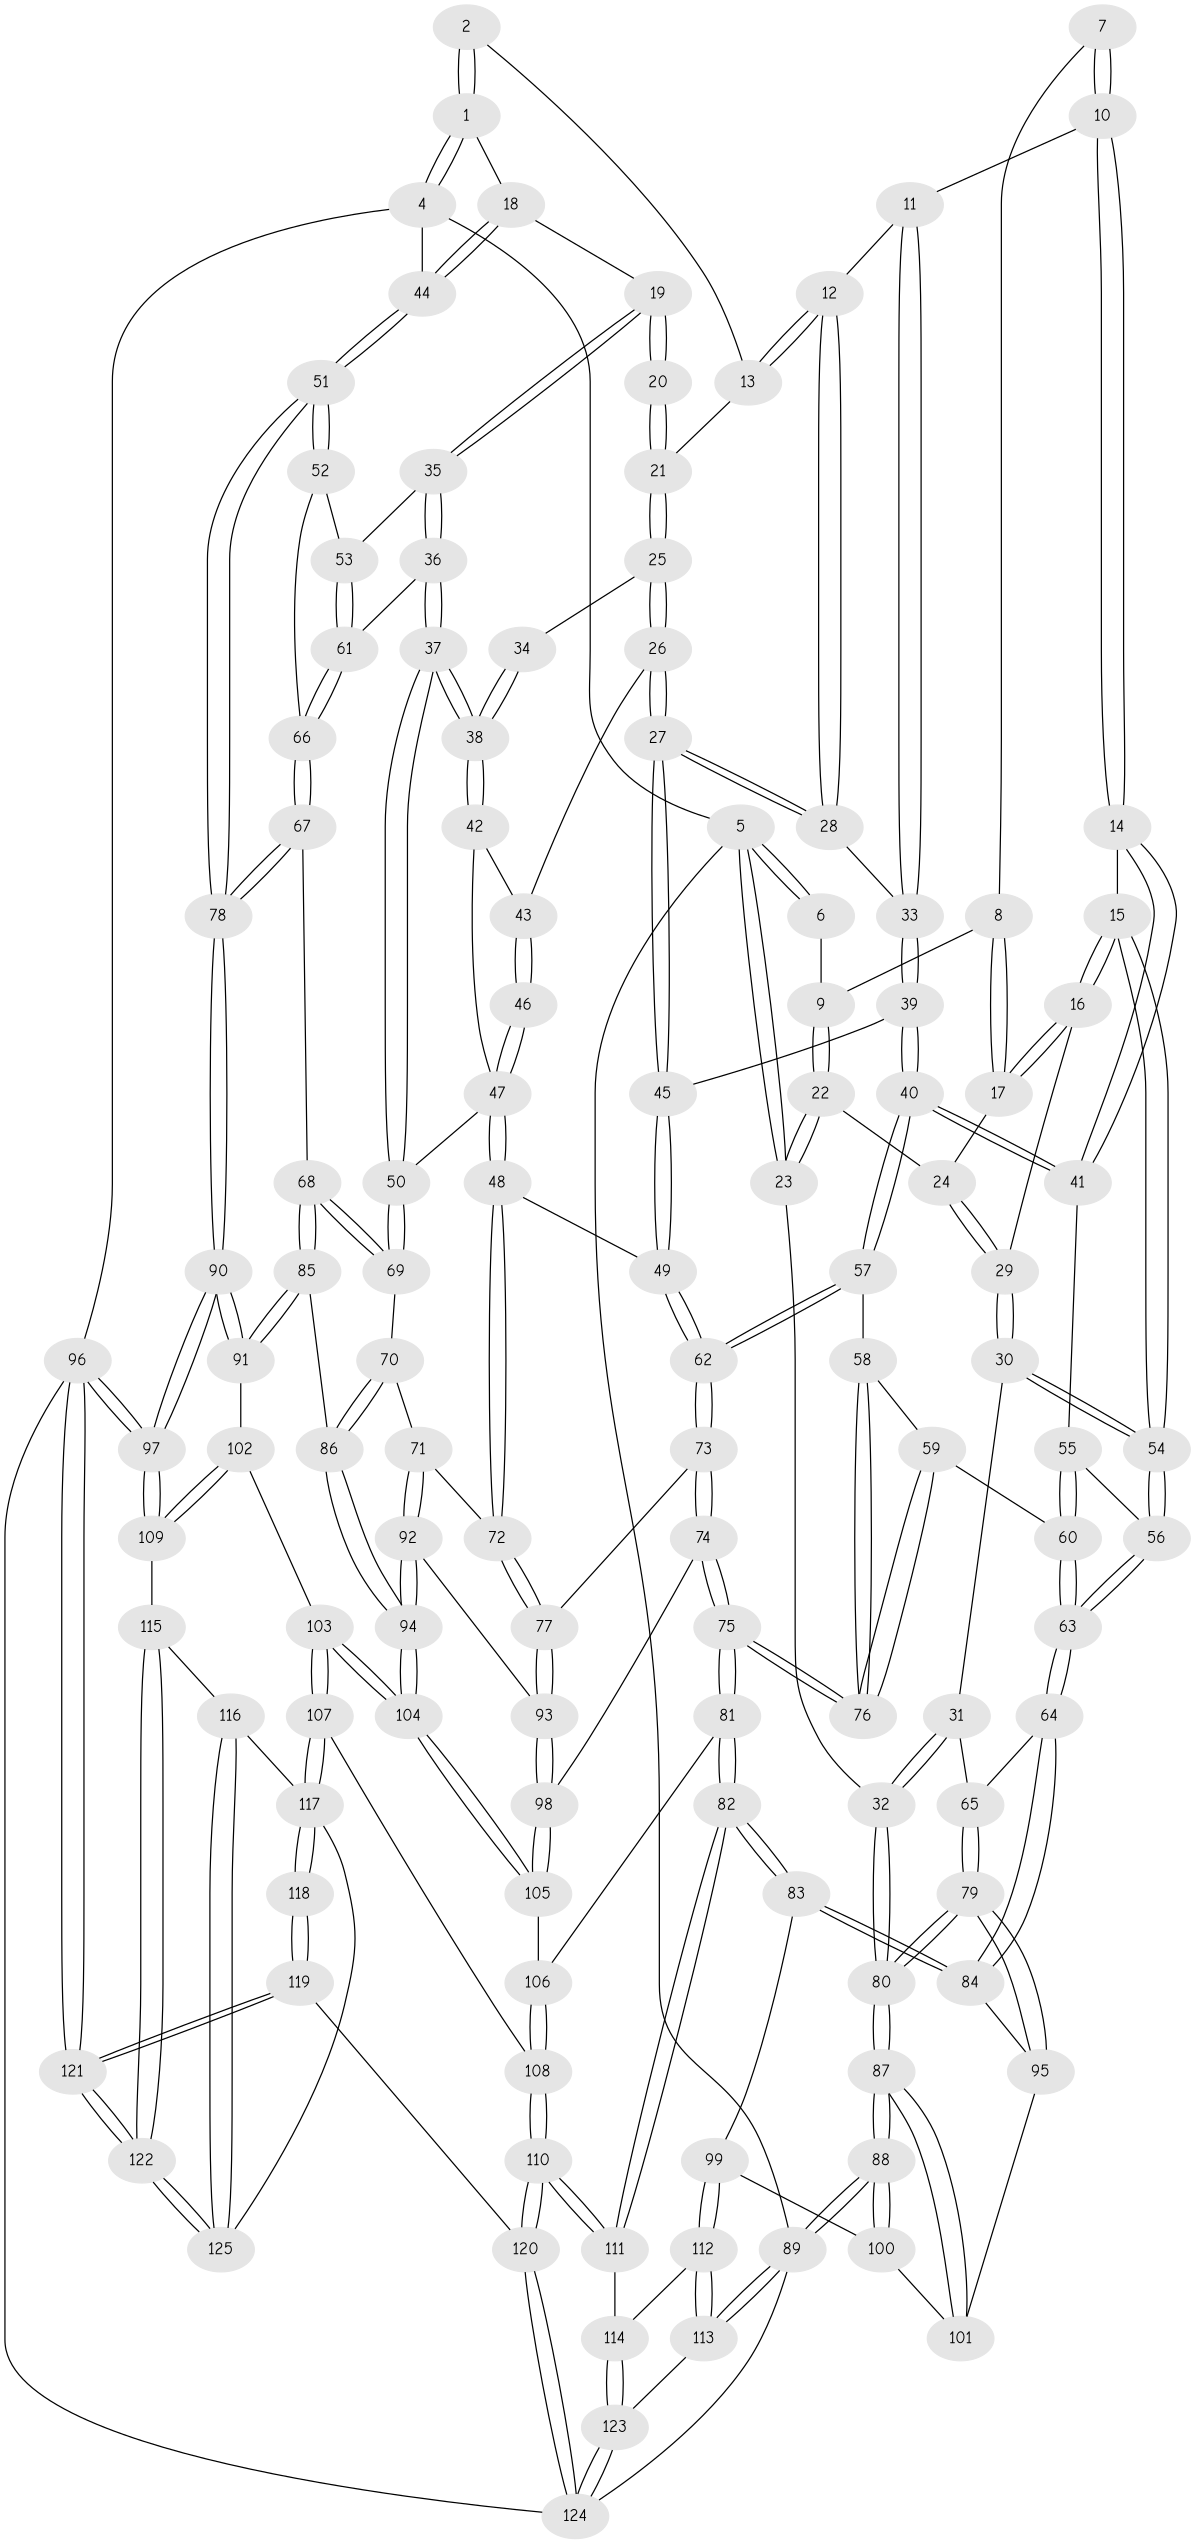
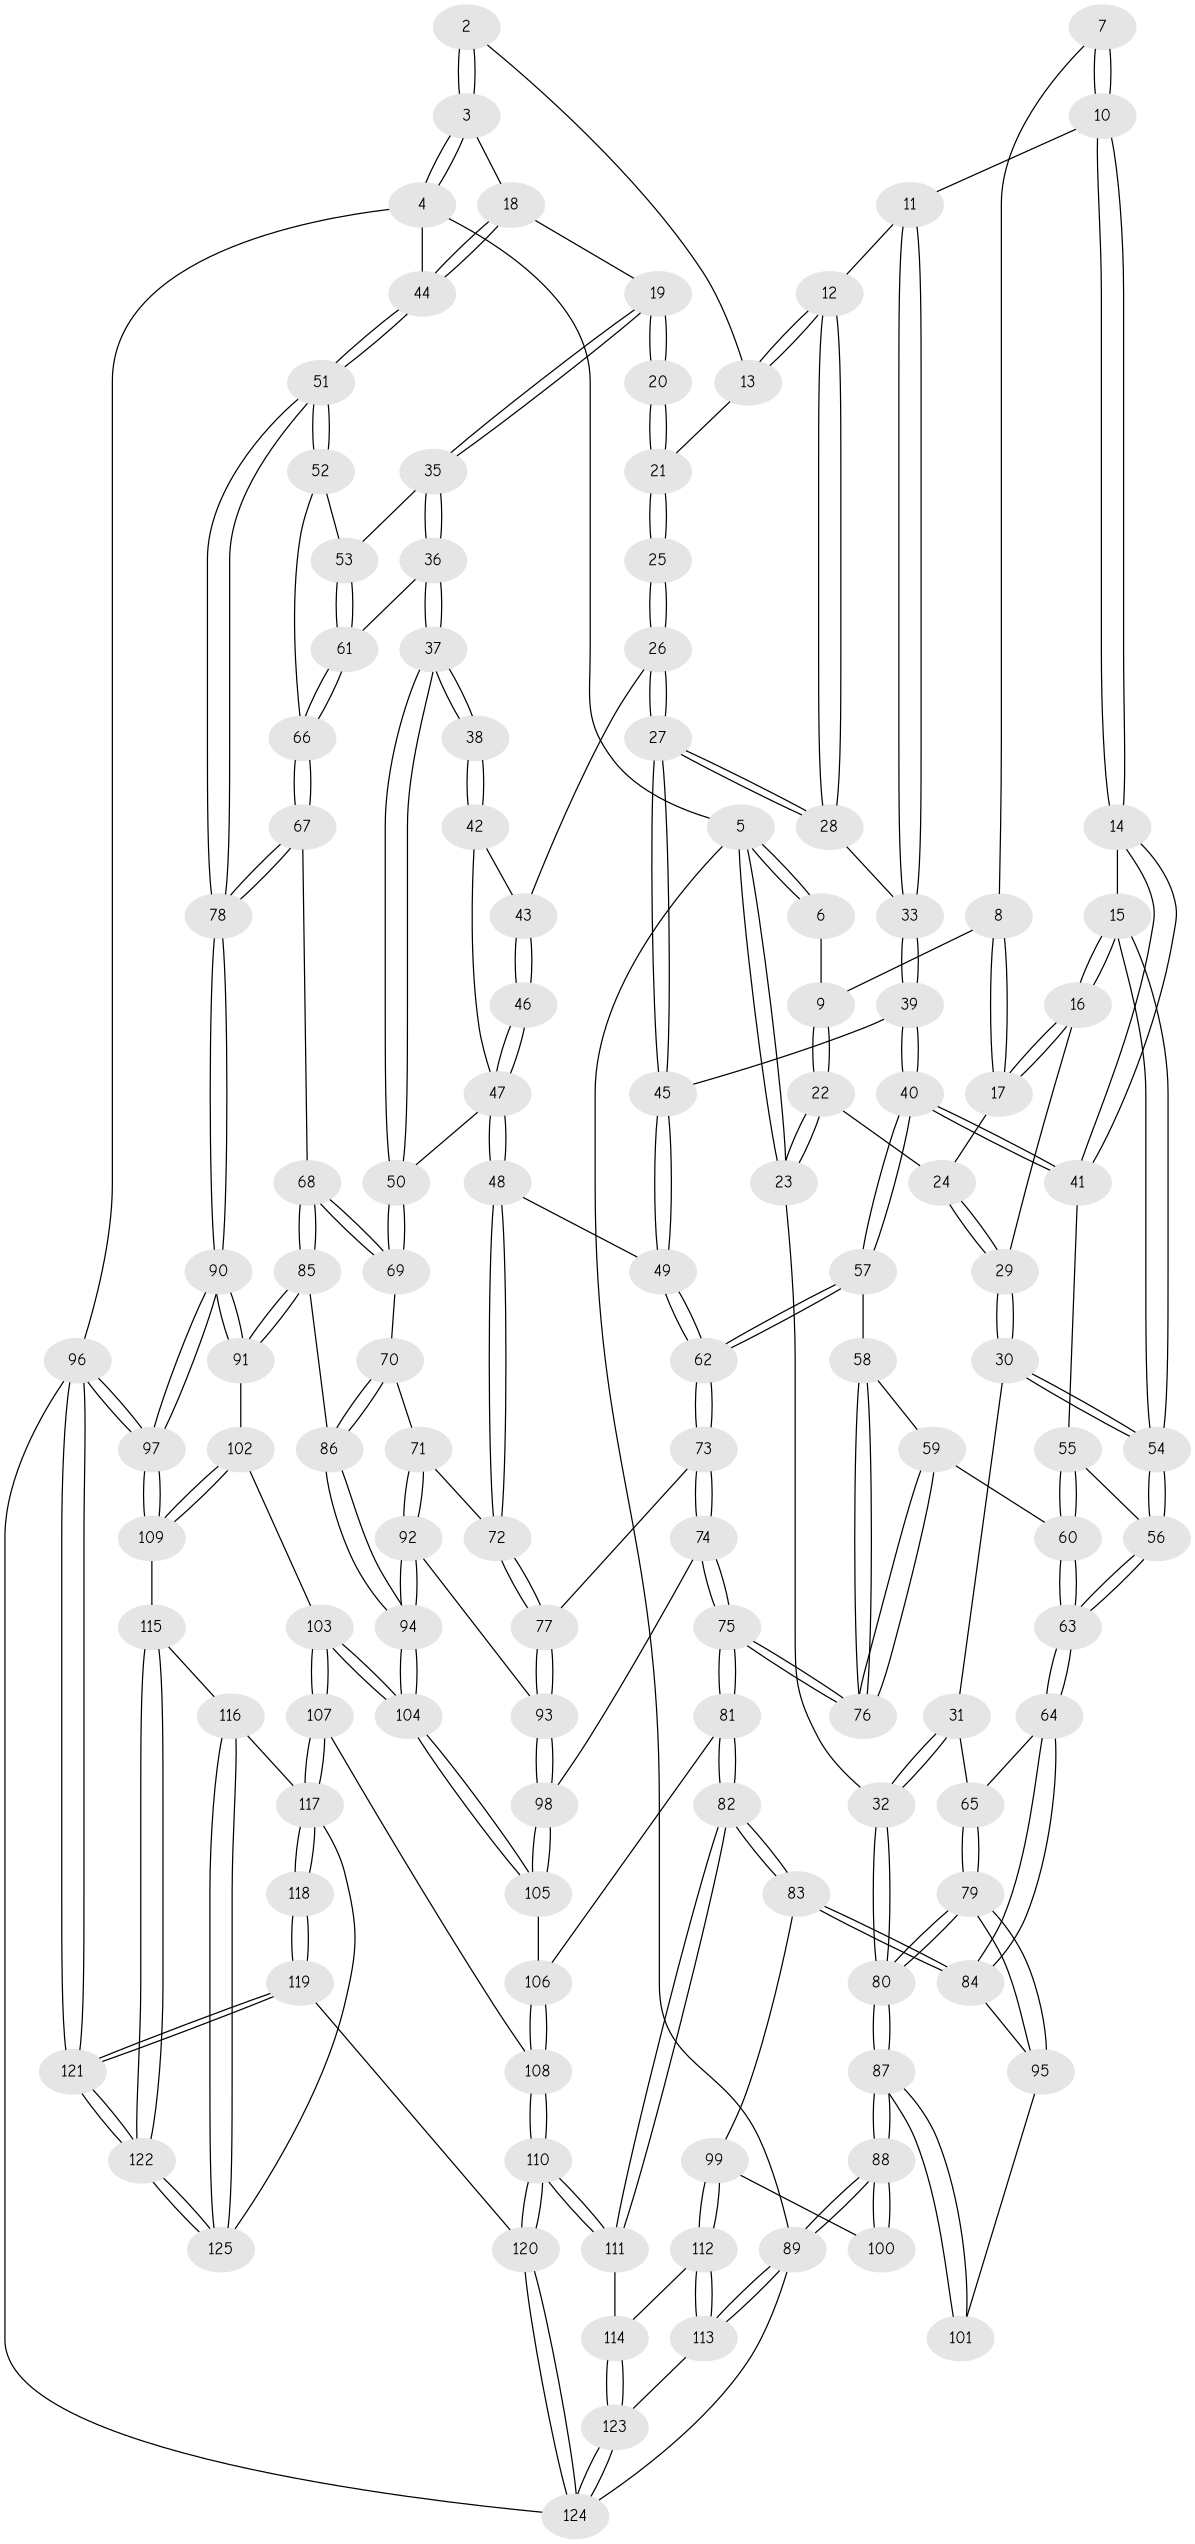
(467, 116) -> (467, 116)
(522, 649) -> none
(921, 2294) -> none
